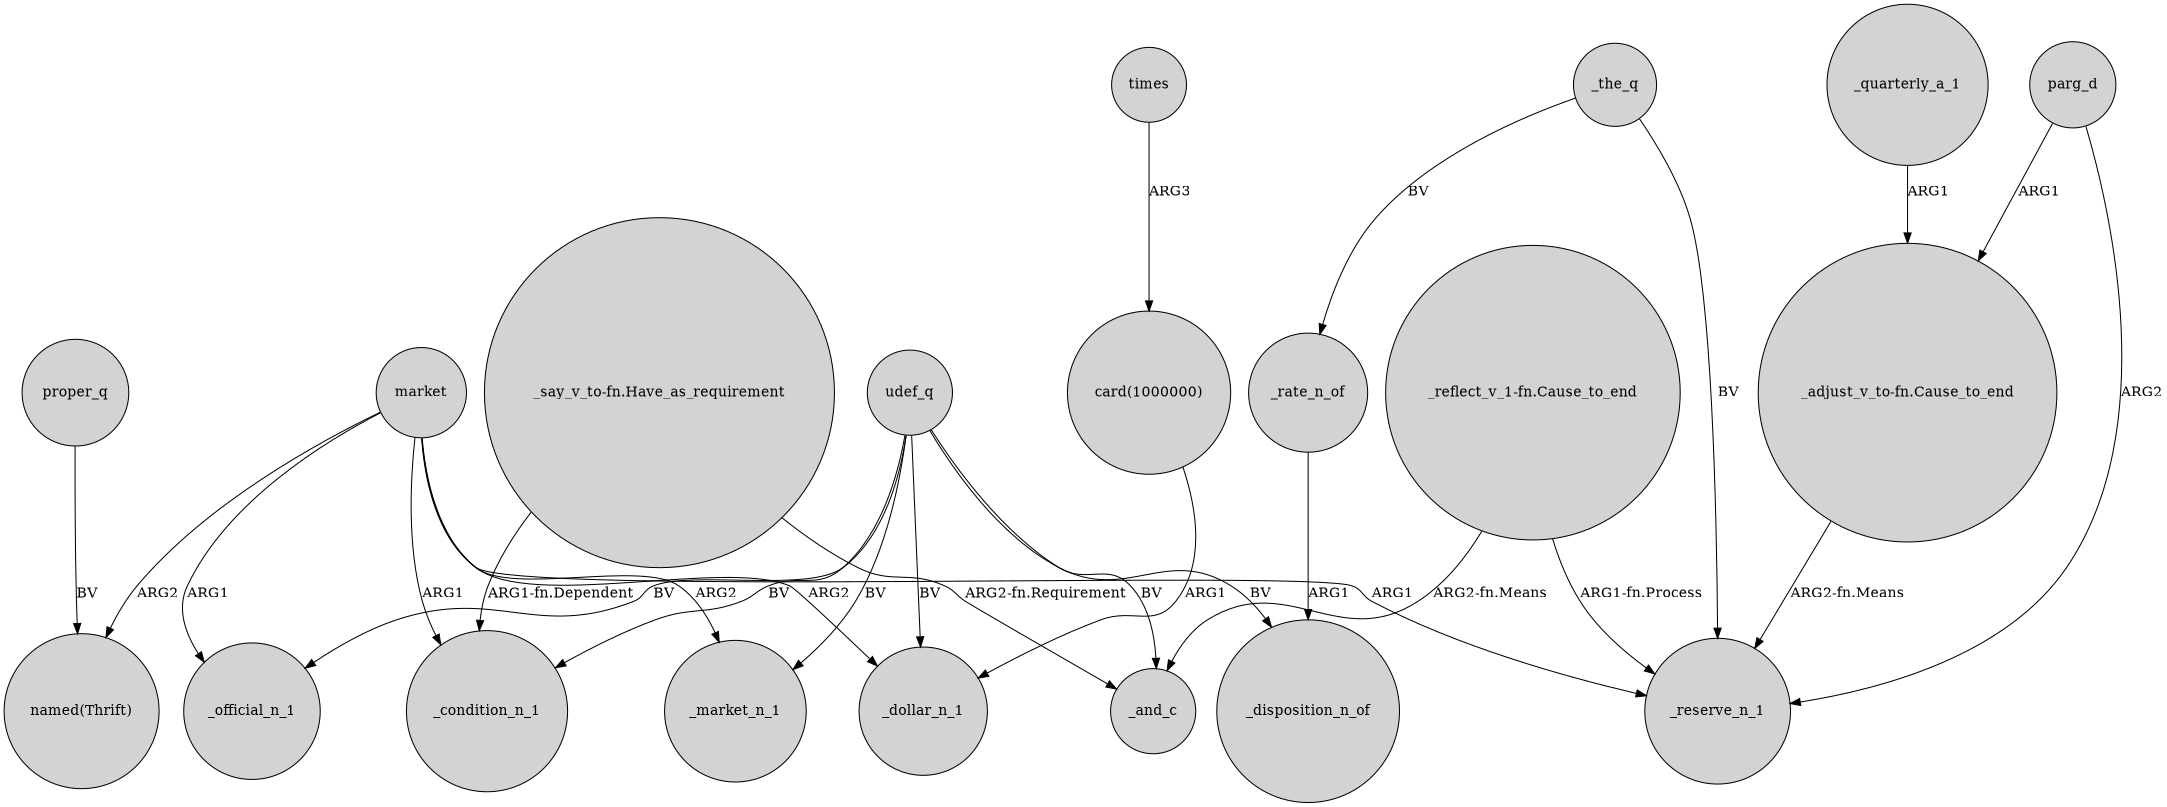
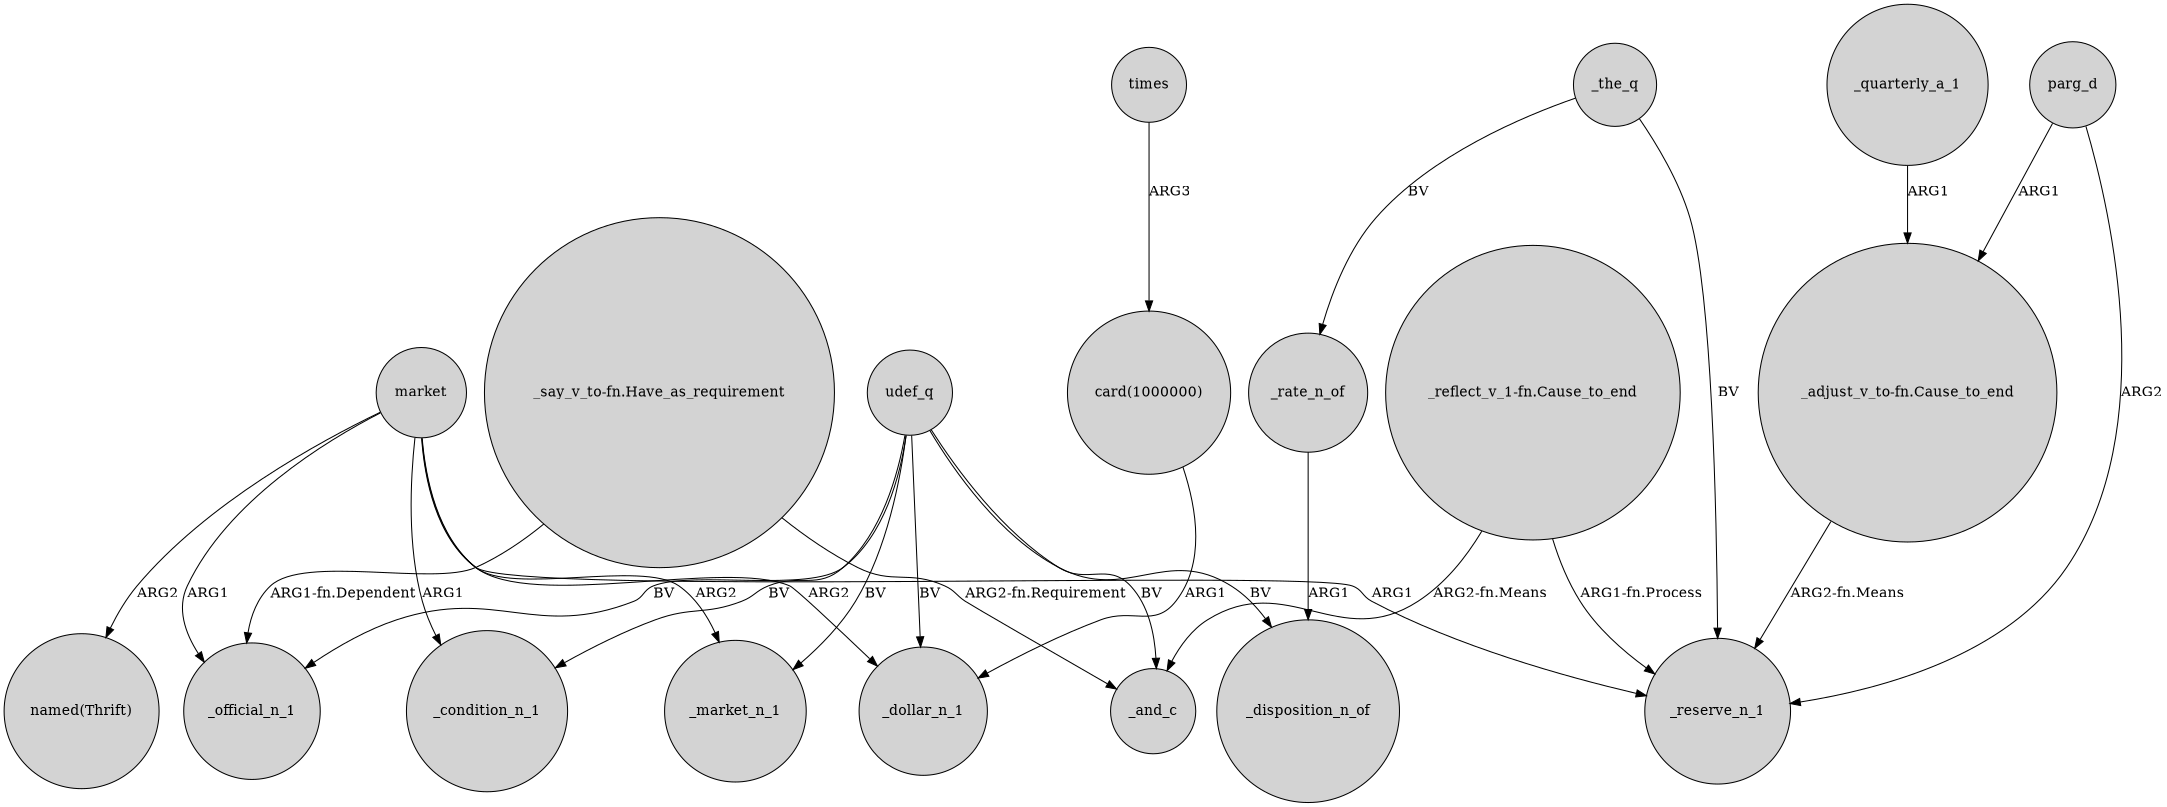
(75, 393) -> none
(498, 563) -> (386, 573)
